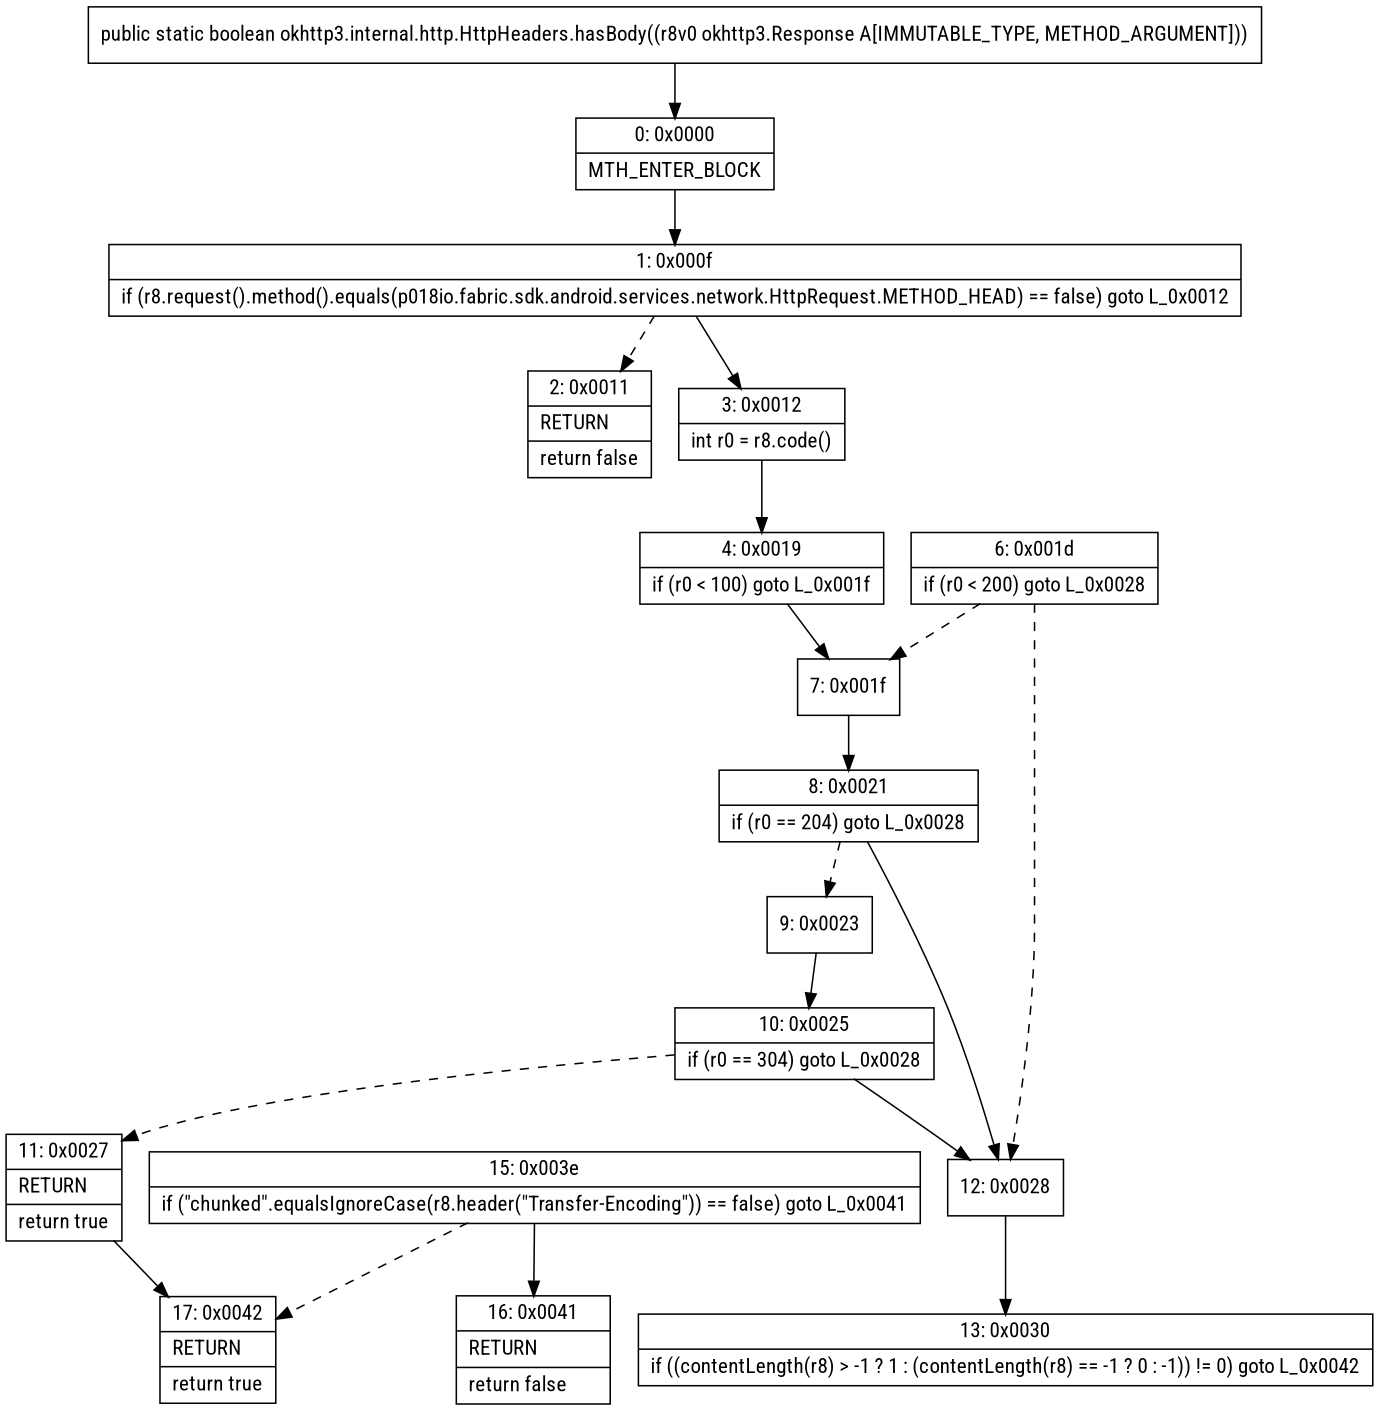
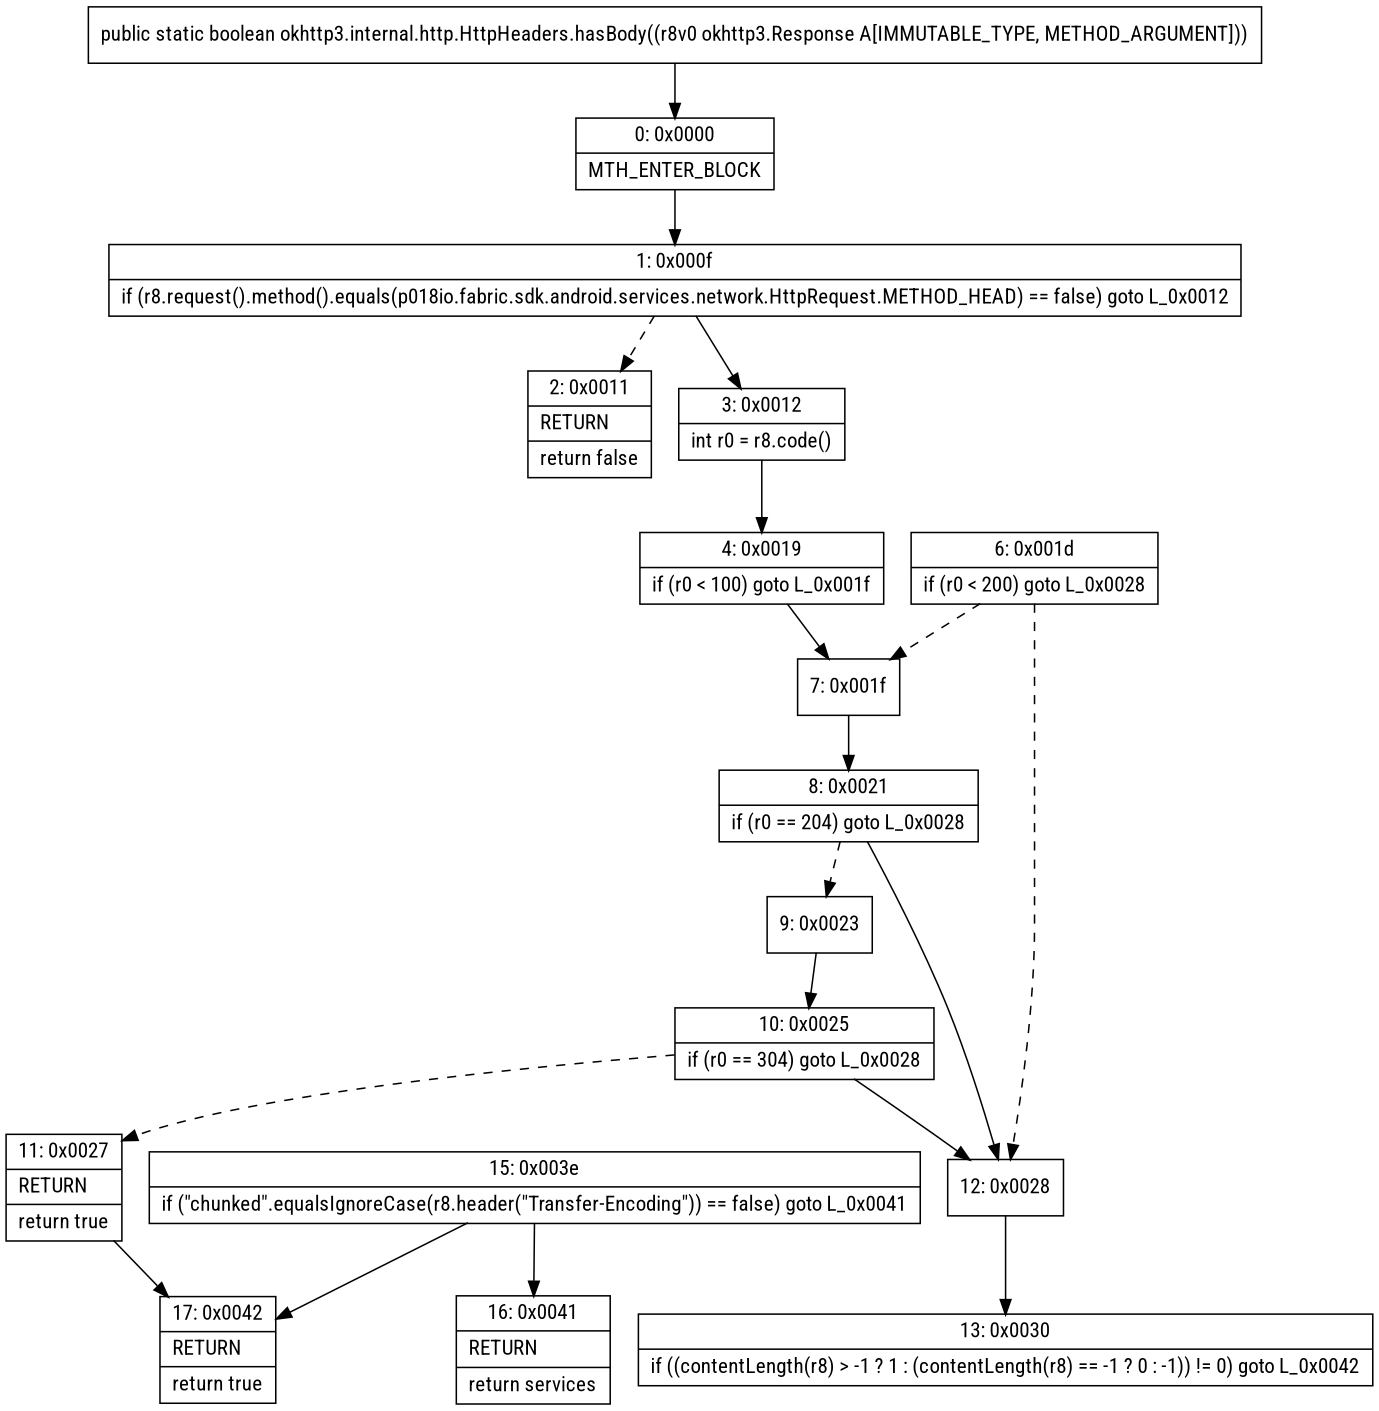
(379, 1267) -> (379, 1267)
(518, 1385) -> (533, 1385)
